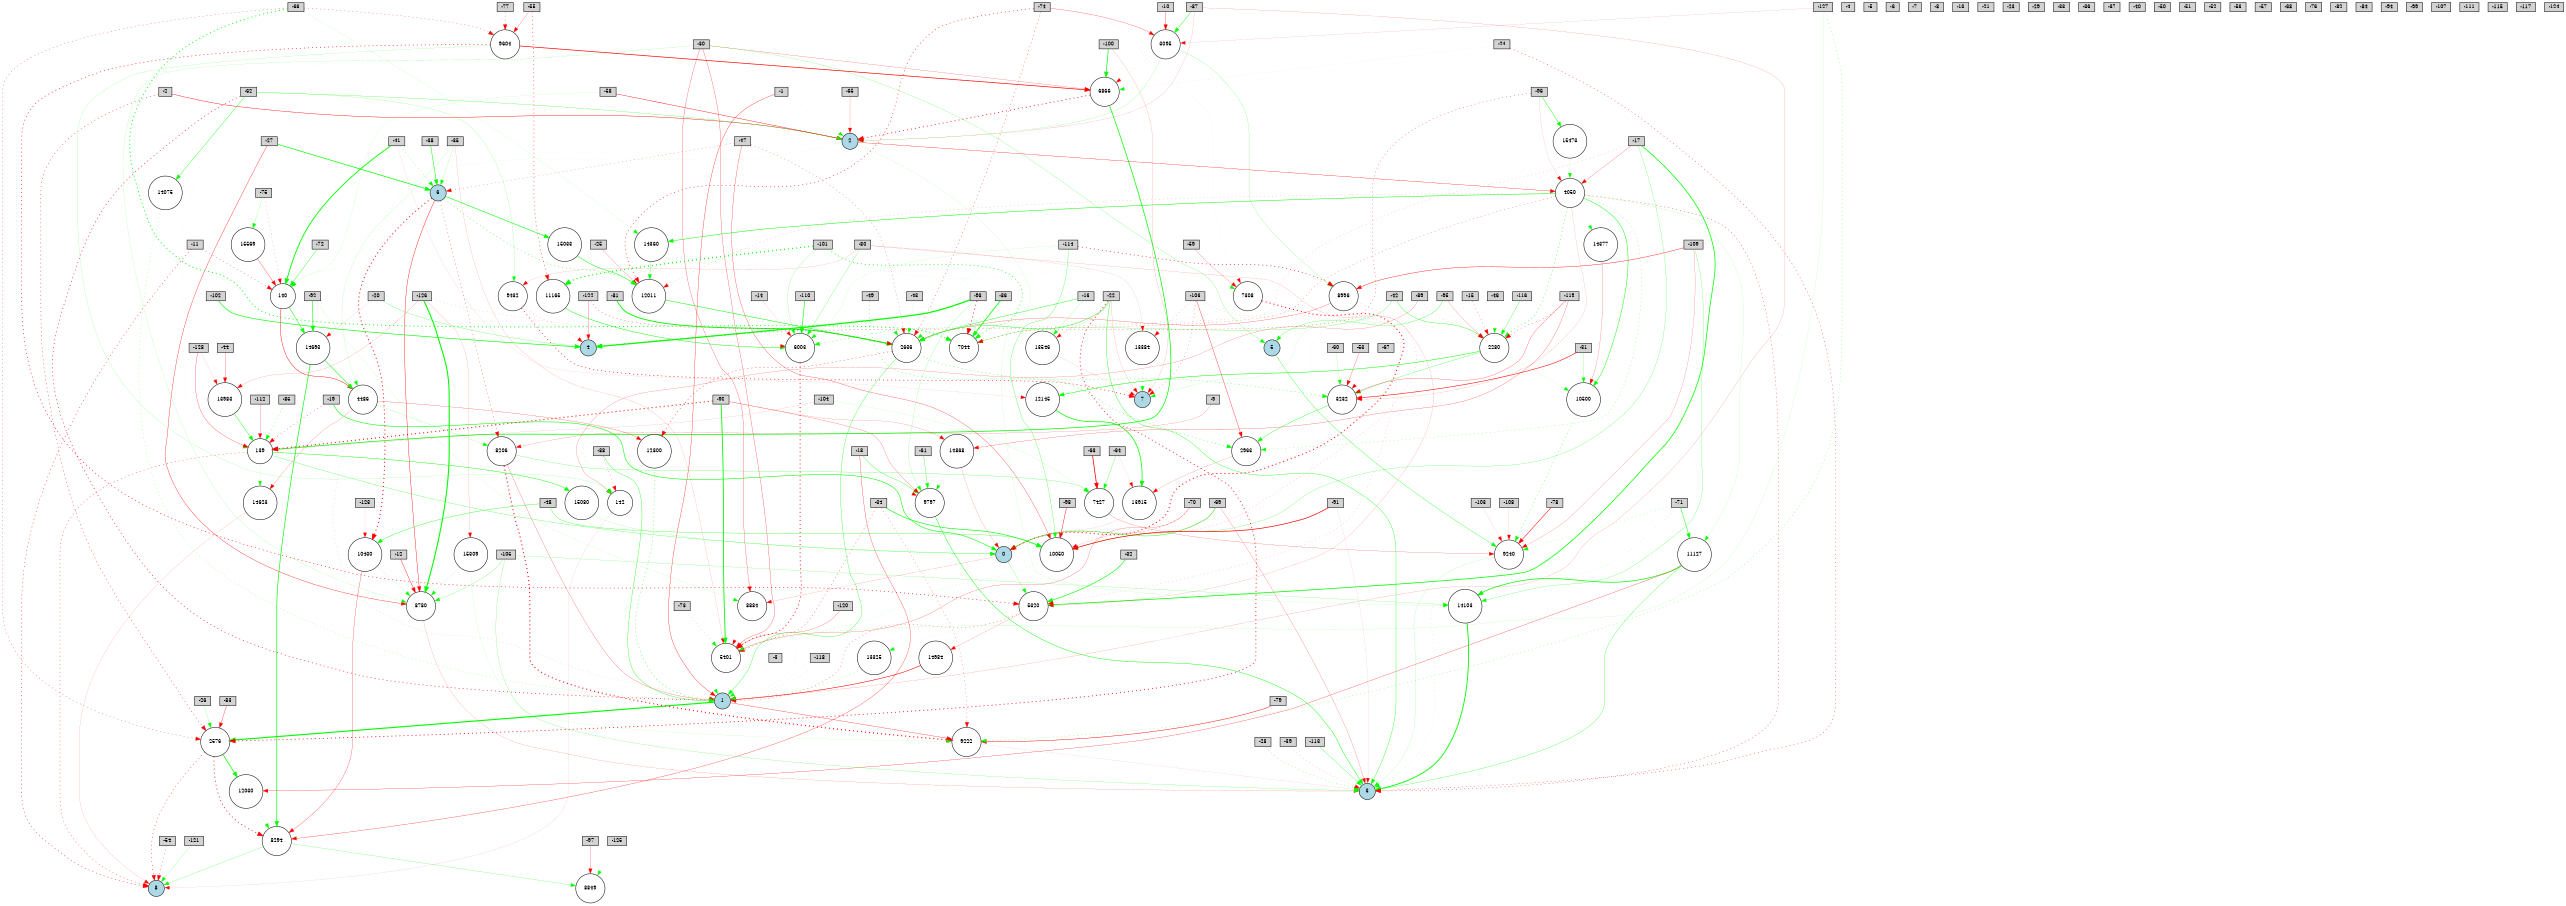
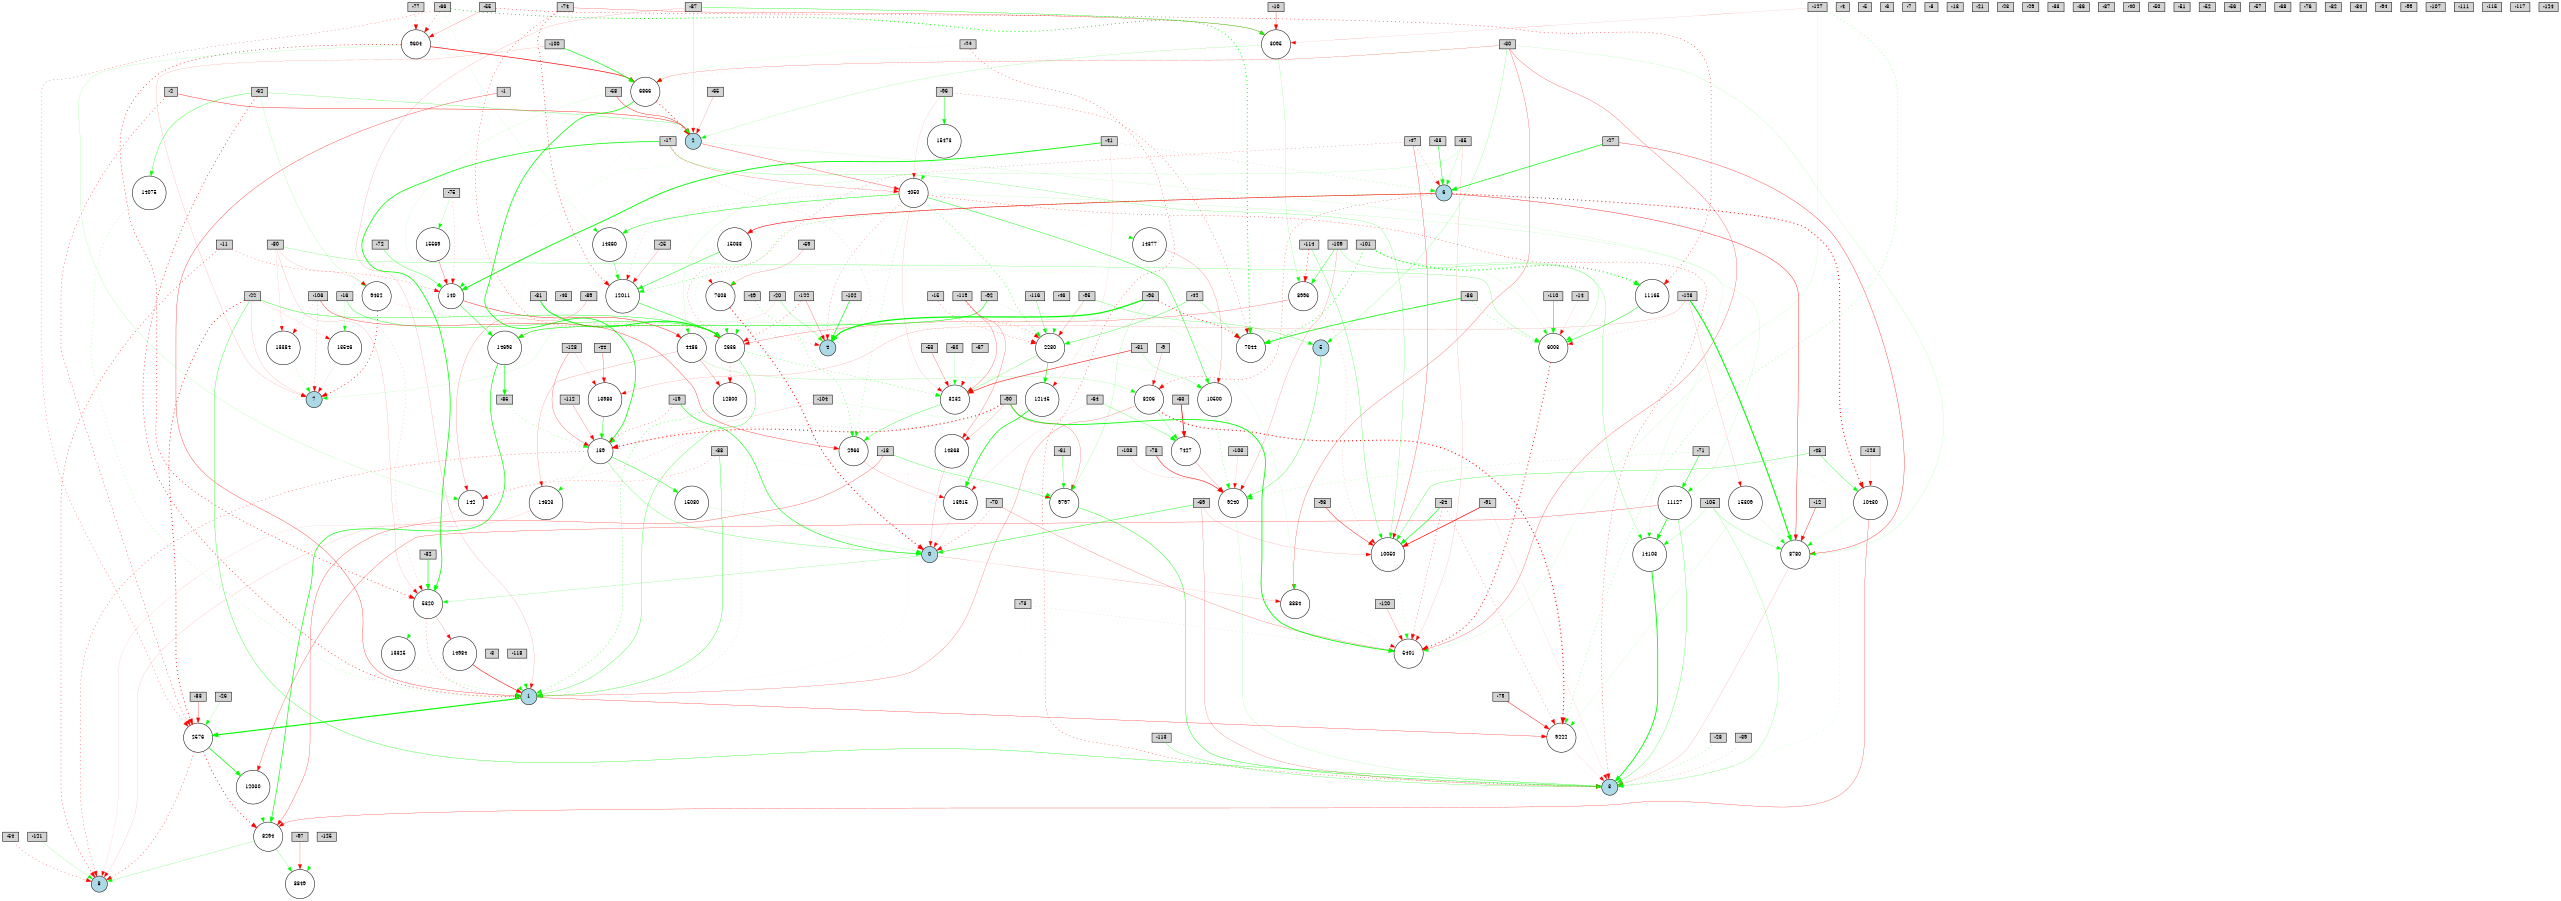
(495, 216) -> (1093, 203)
(1522, 267) -> (1328, 259)
(337, 373) -> (505, 377)
(617, 419) -> (781, 425)
